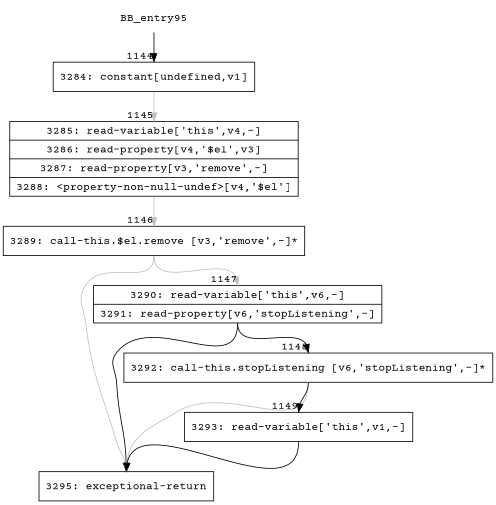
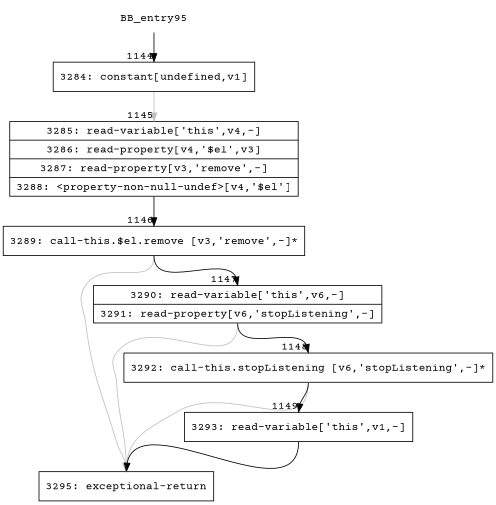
(154, 207) -> (154, 207)
(192, 271) -> (192, 271)
(127, 344) -> (127, 344)
